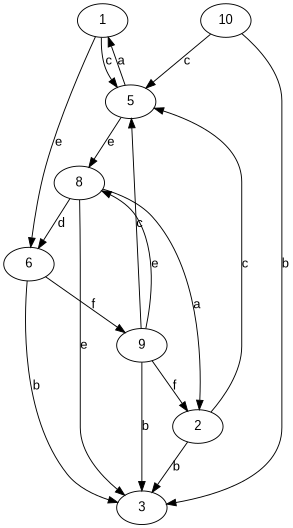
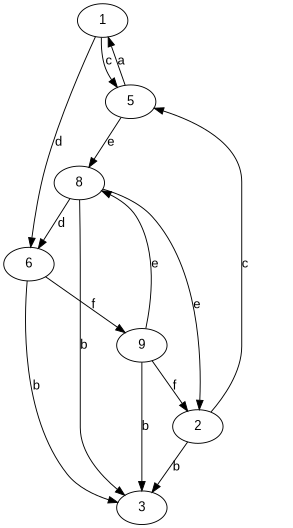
(226, 21) -> none
(59, 142) -> (59, 142)
(137, 233) -> none
(197, 305) -> (197, 305)
(84, 345) -> (84, 345)
